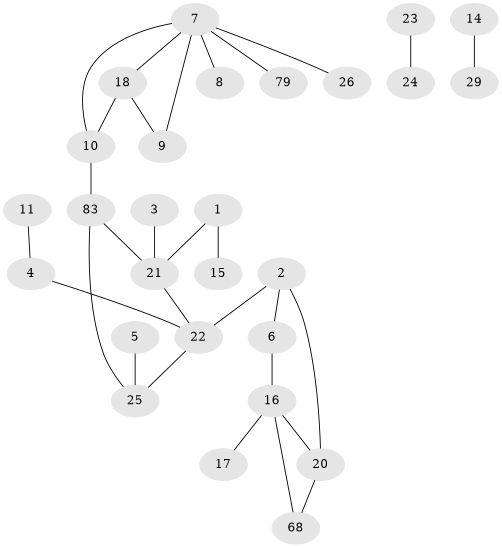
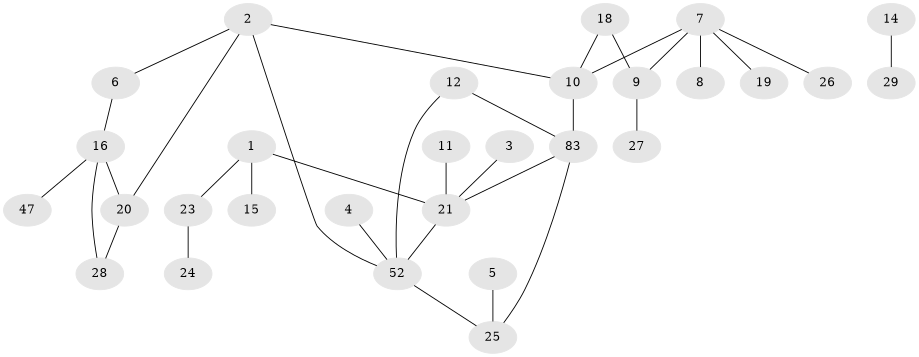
(159, 51) -> none
none -> (411, 51)
(284, 83) -> (764, 83)
none -> (454, 83)
none -> (637, 147)
none -> (220, 178)
(29, 242) -> (446, 179)
(199, 337) -> (398, 274)
(223, 465) -> (27, 210)
(296, 528) -> (100, 274)
